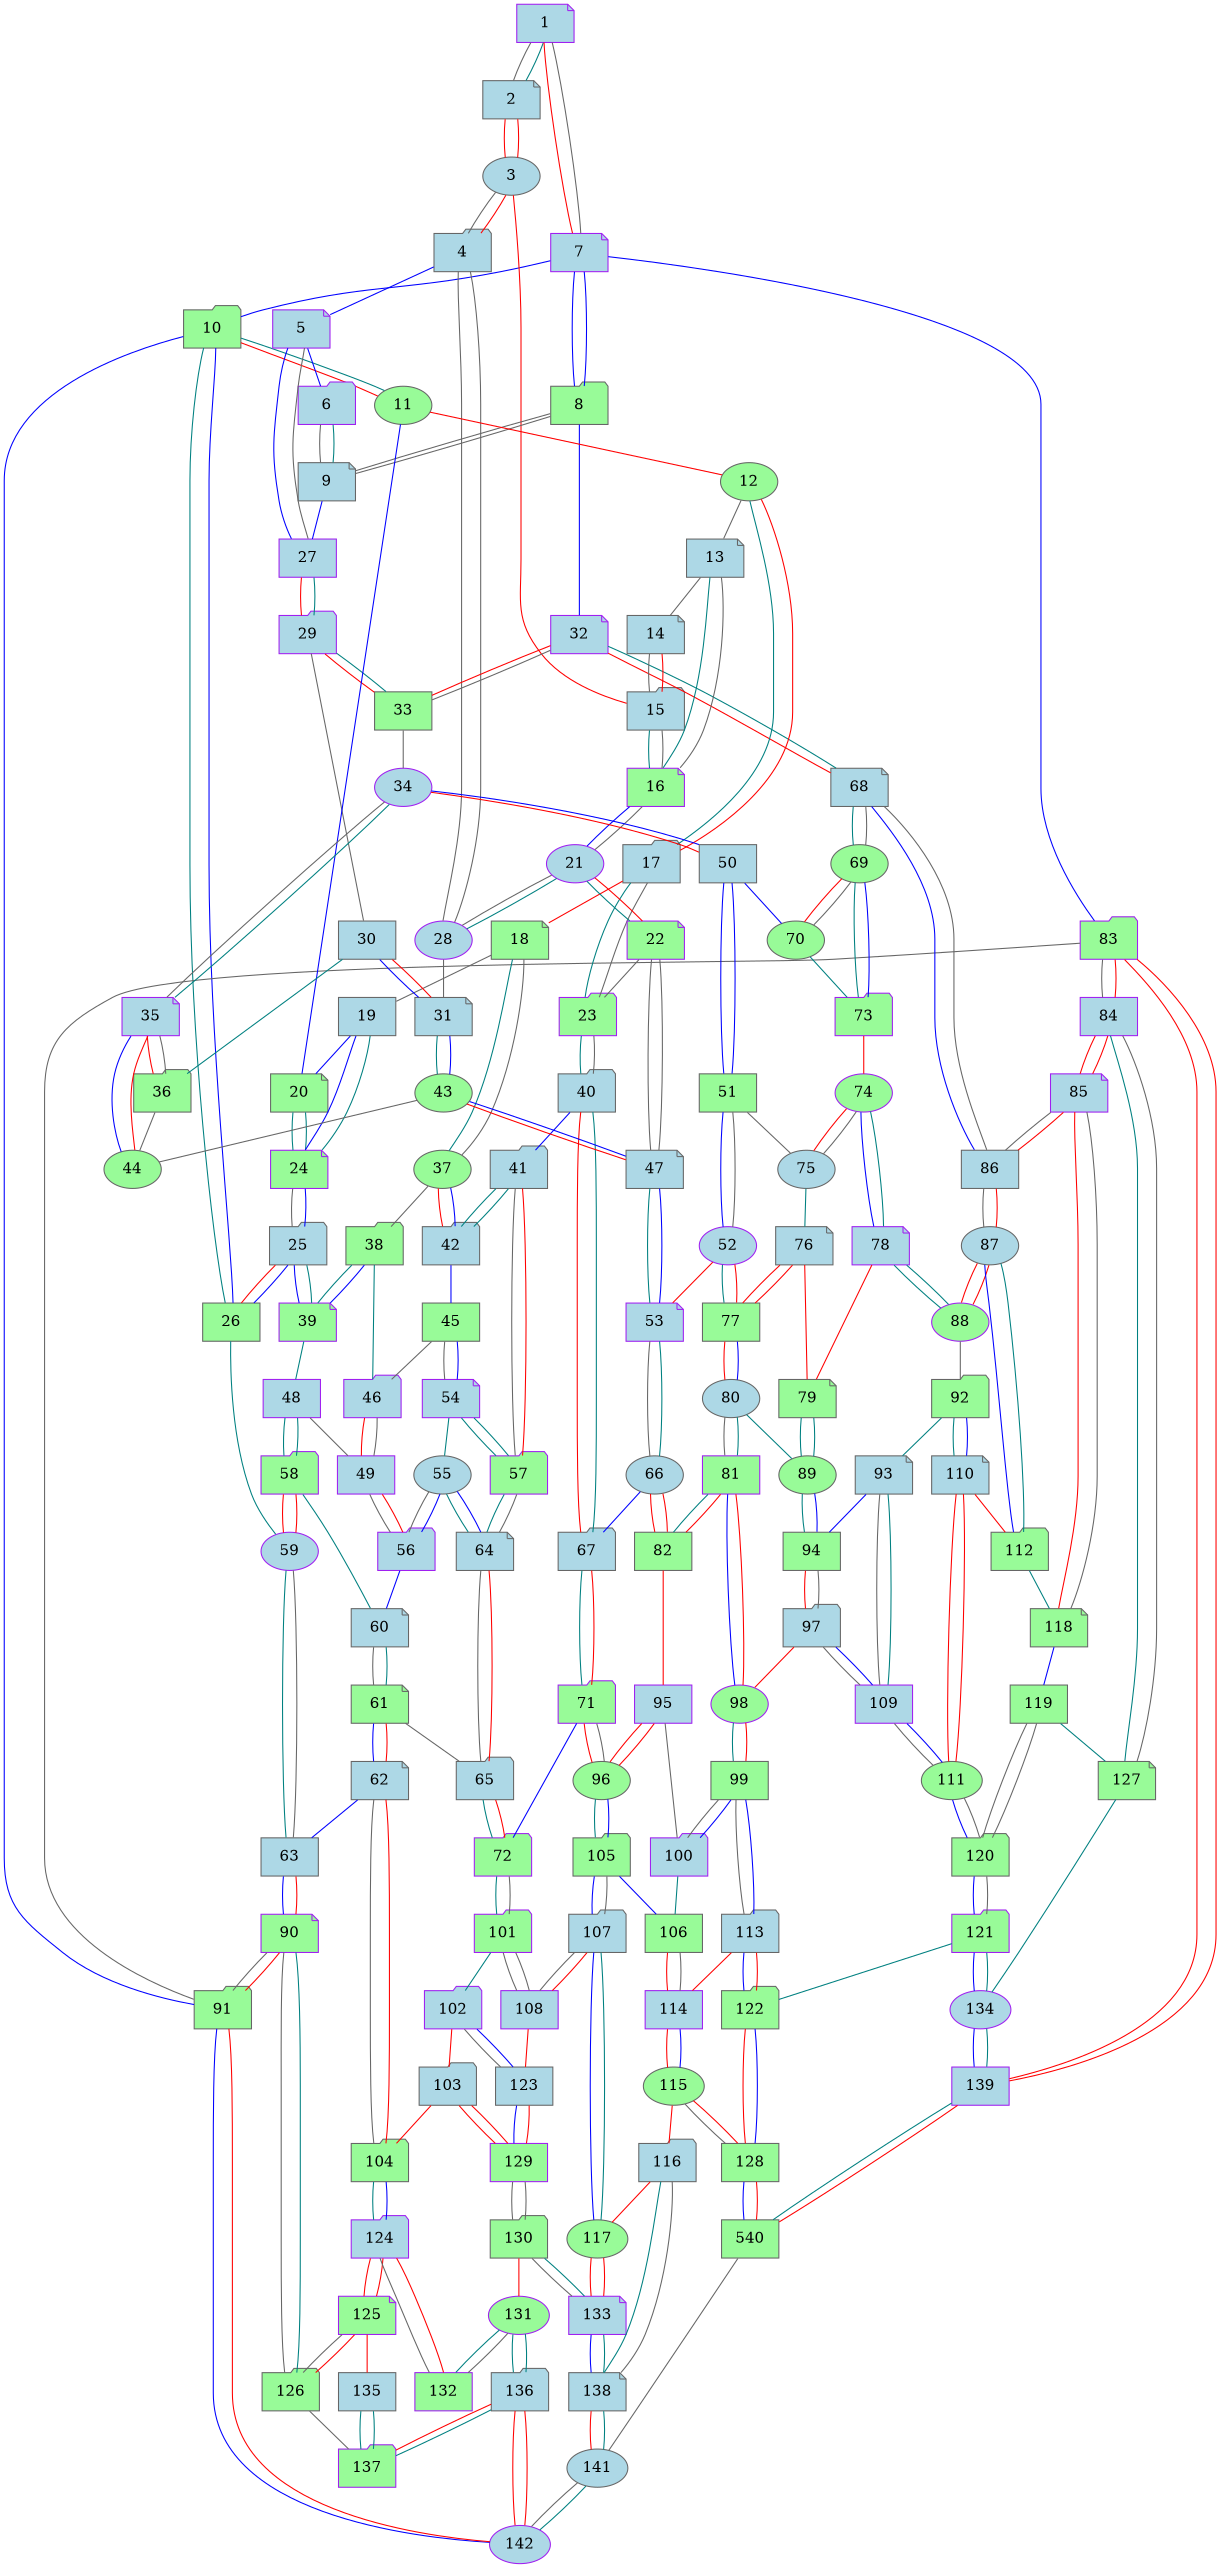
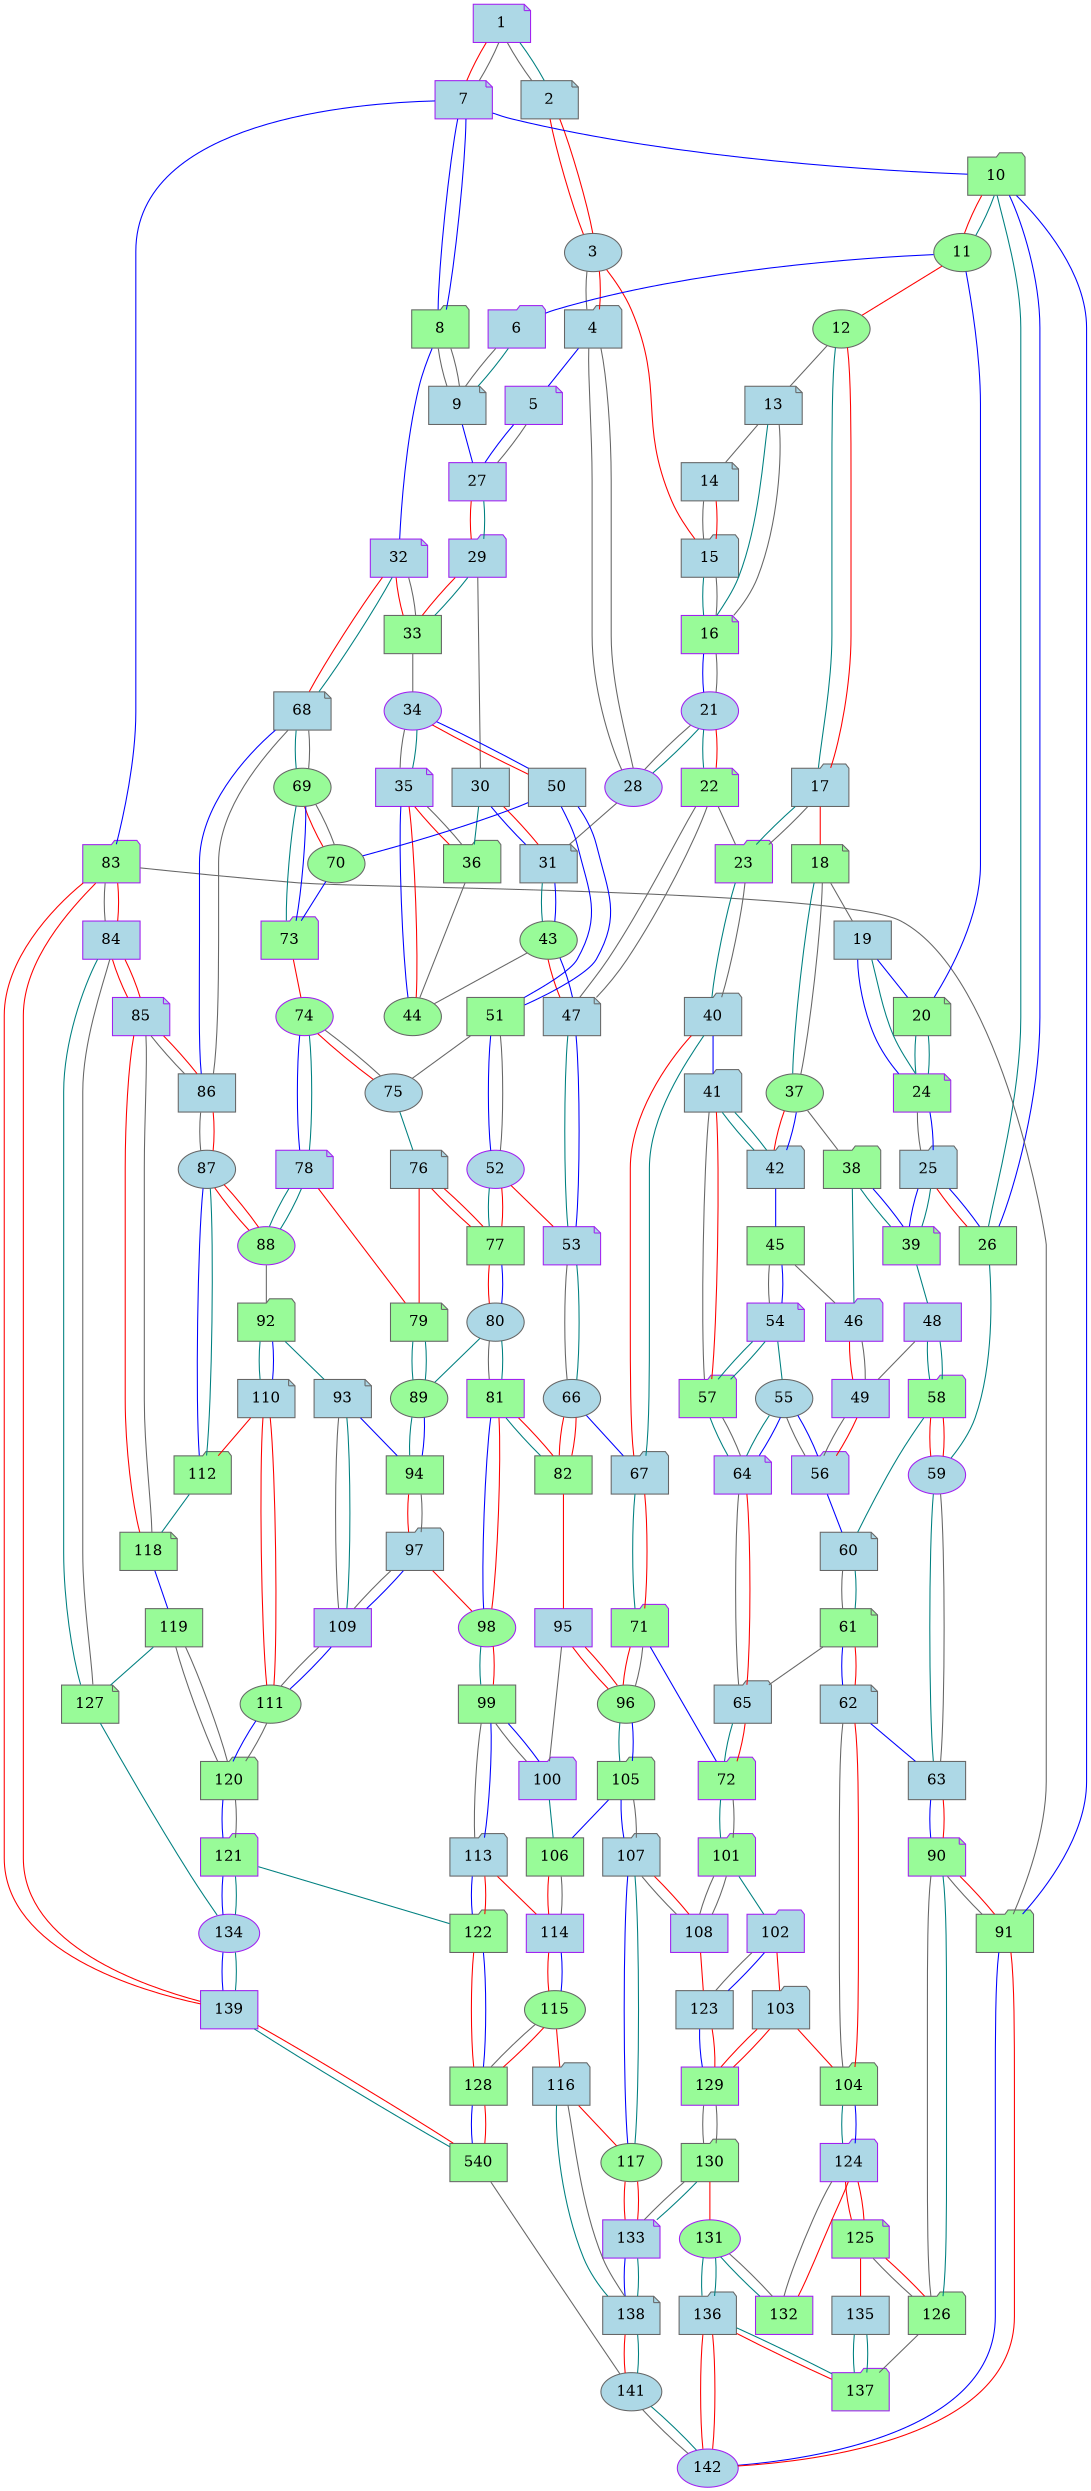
(314, 367) -> (738, 272)
(829, 977) -> (313, 901)
(485, 1551) -> (743, 1475)
